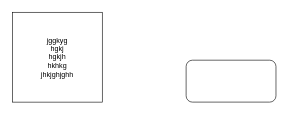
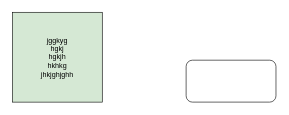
(57, 57) -> (57, 57)
